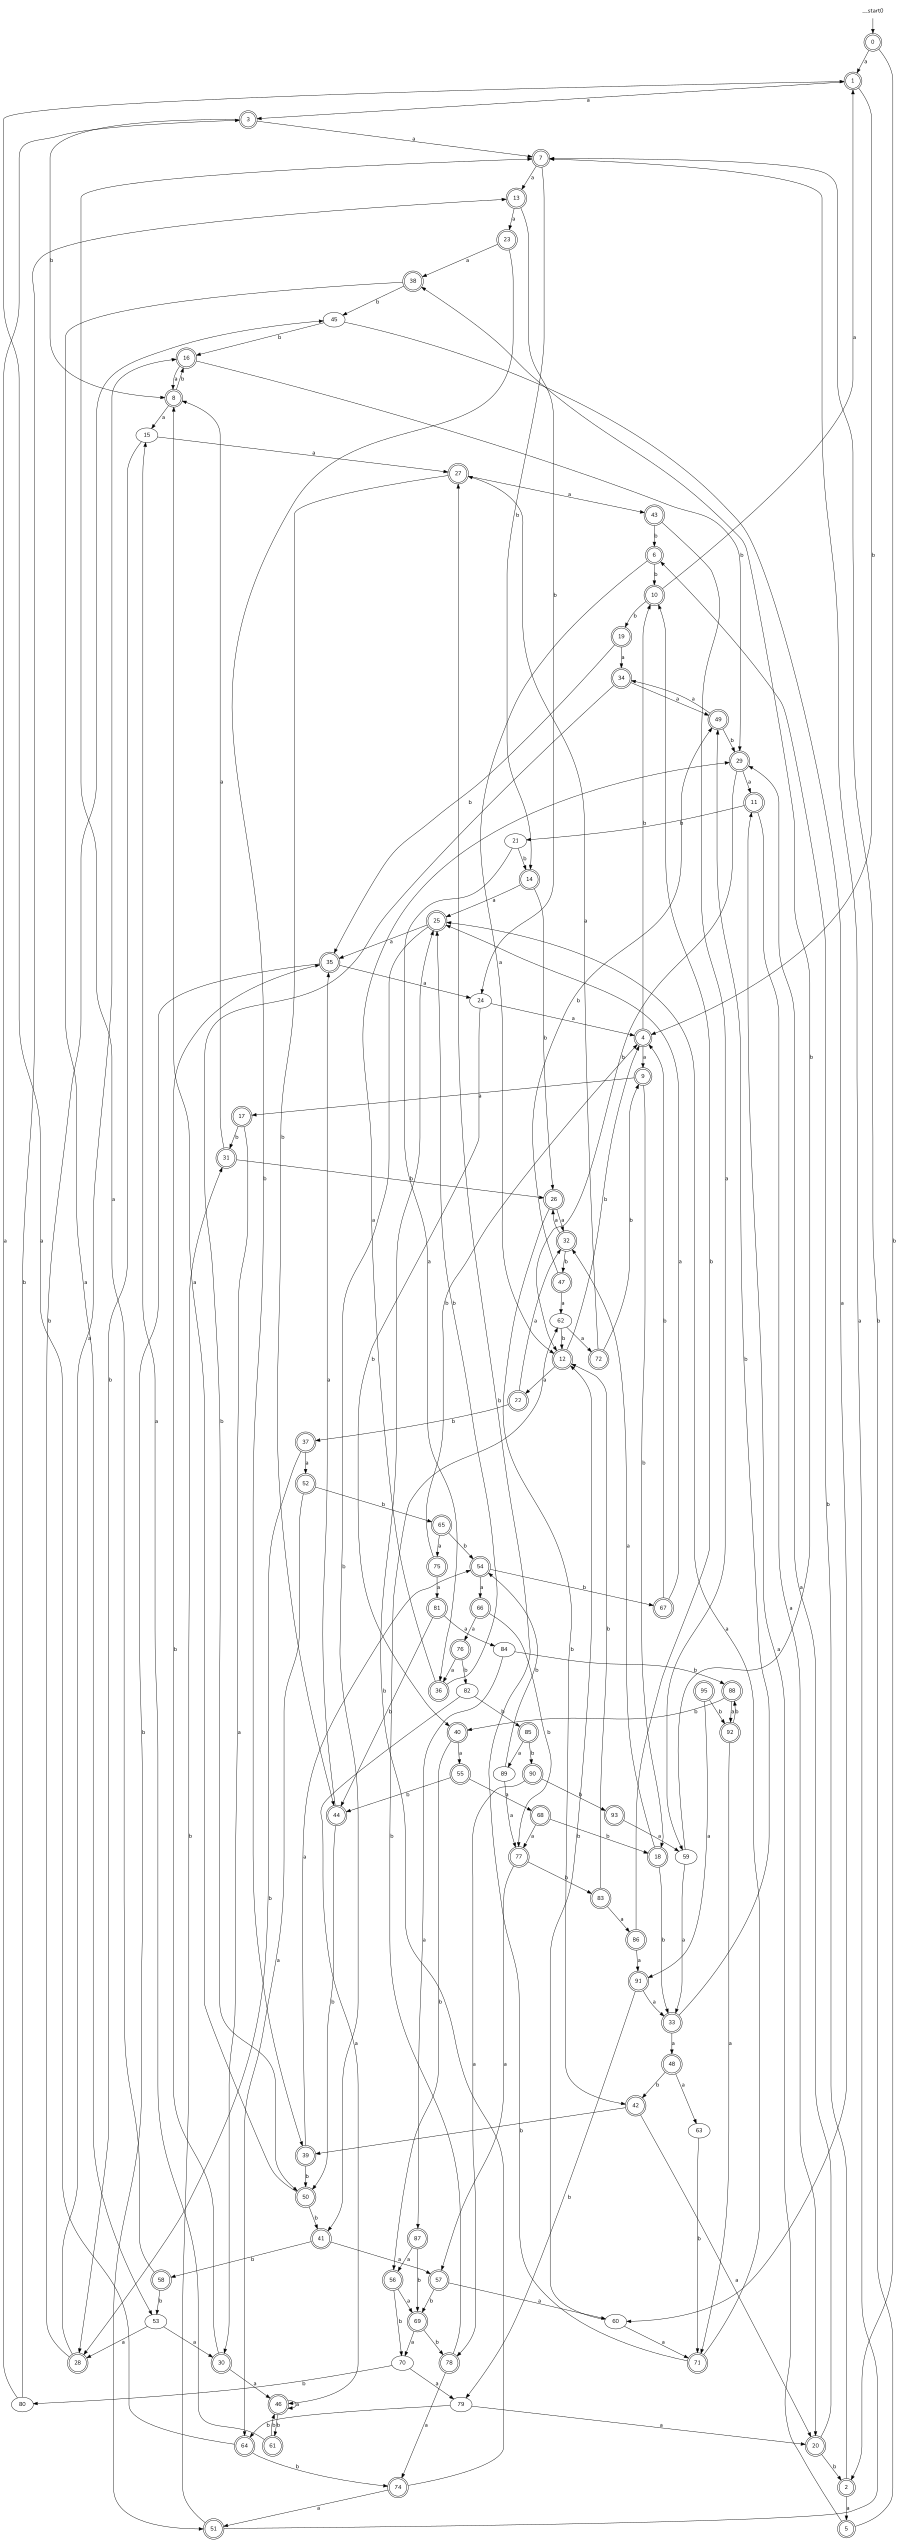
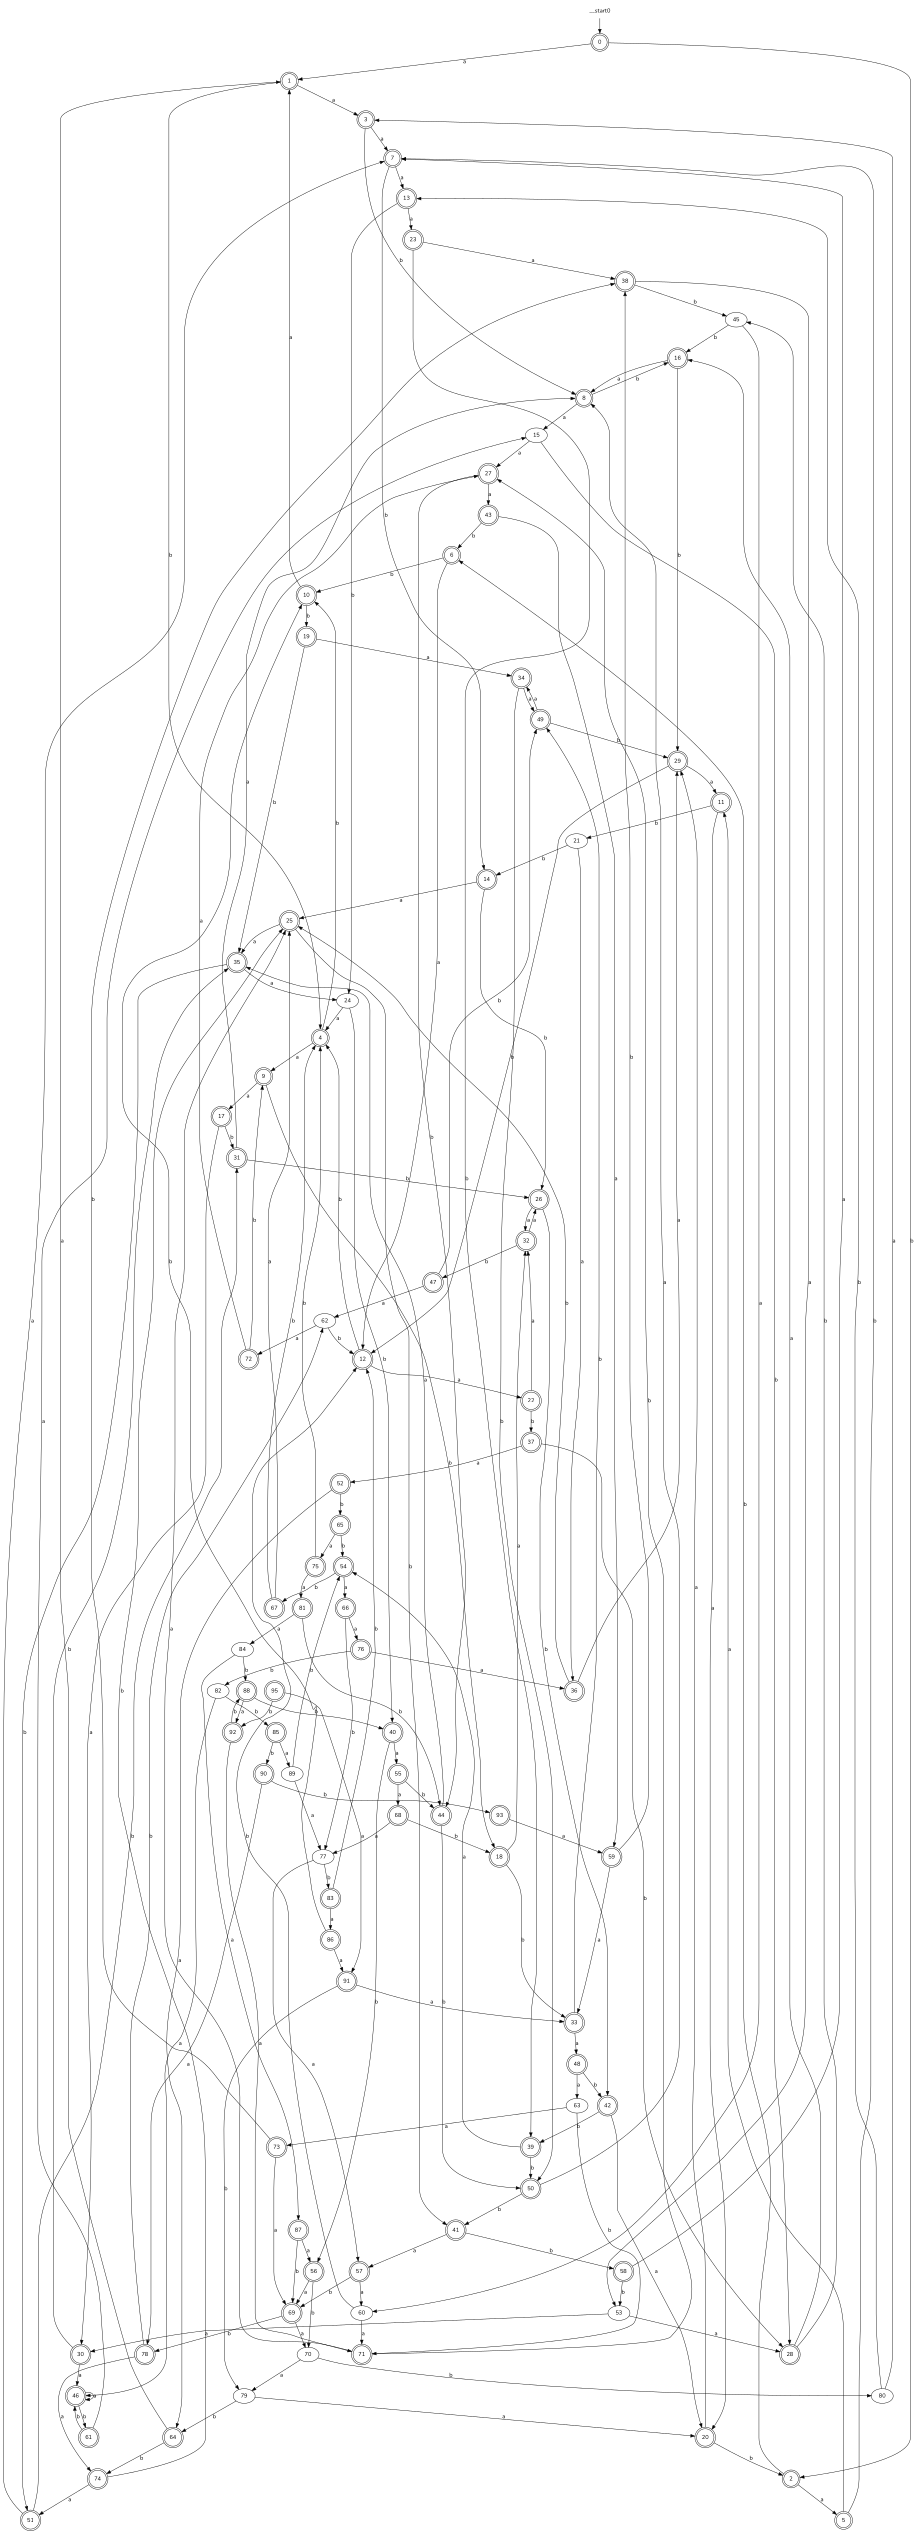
(519, 1857) -> (323, 1857)
(686, 1857) -> (612, 1857)
none -> (277, 2147)
